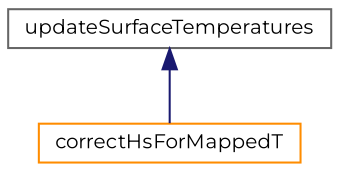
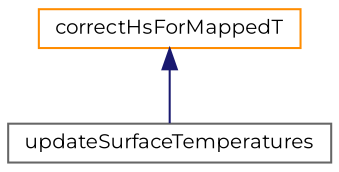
(170, 97) -> (170, 97)
